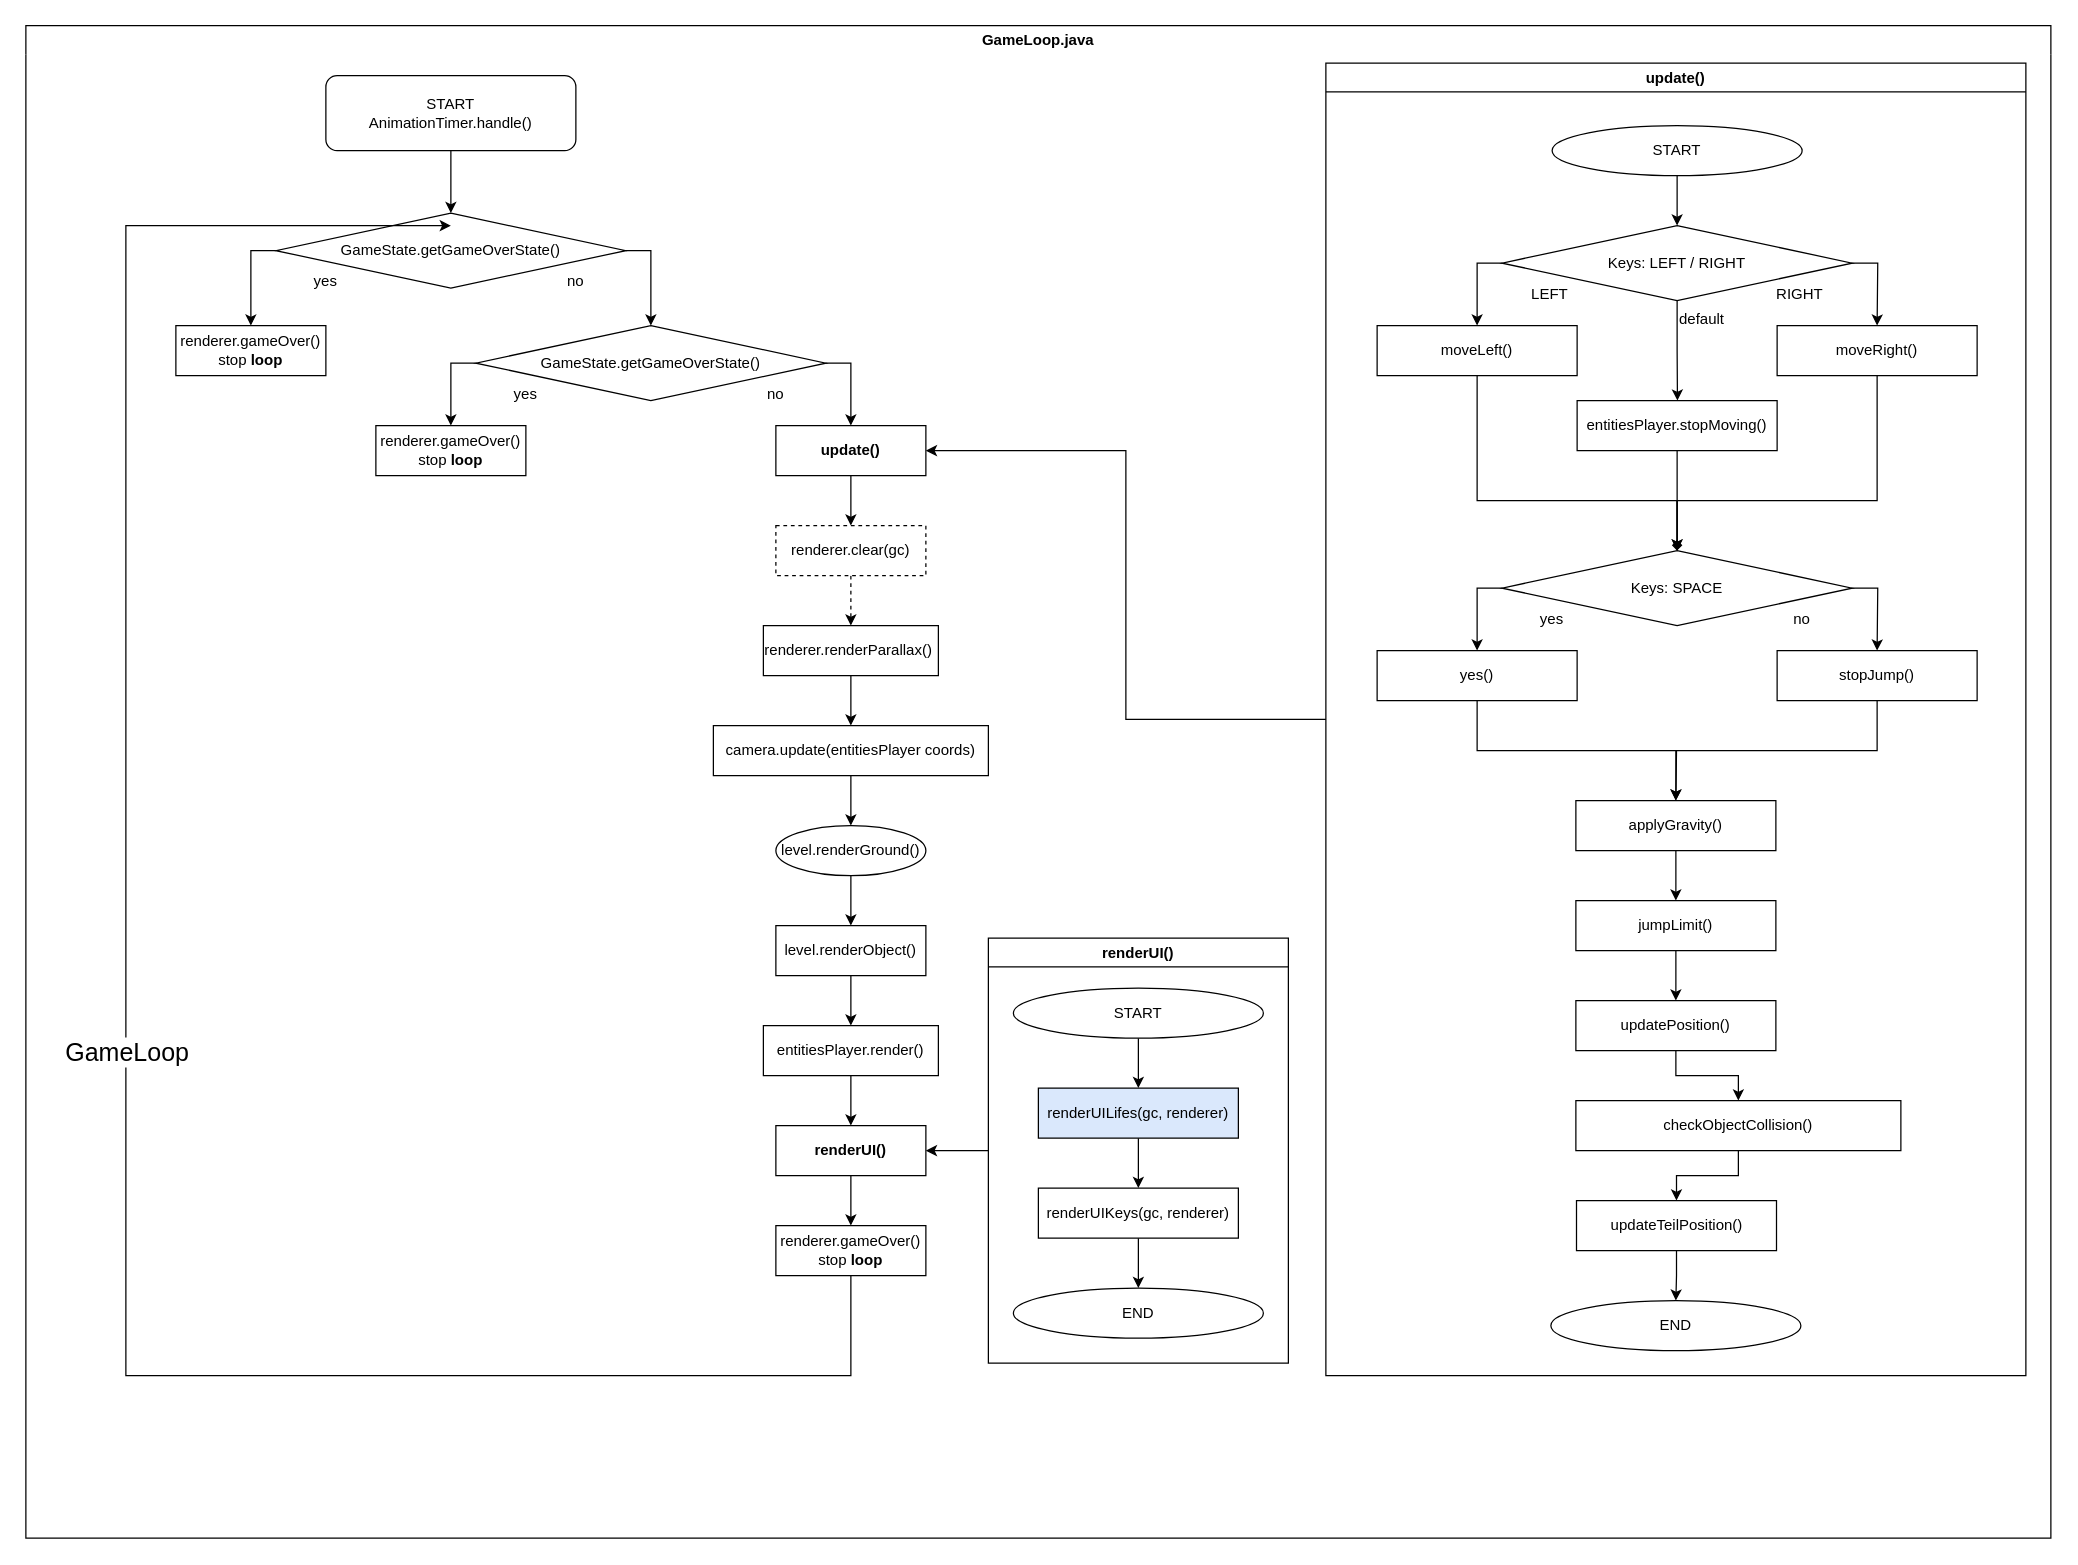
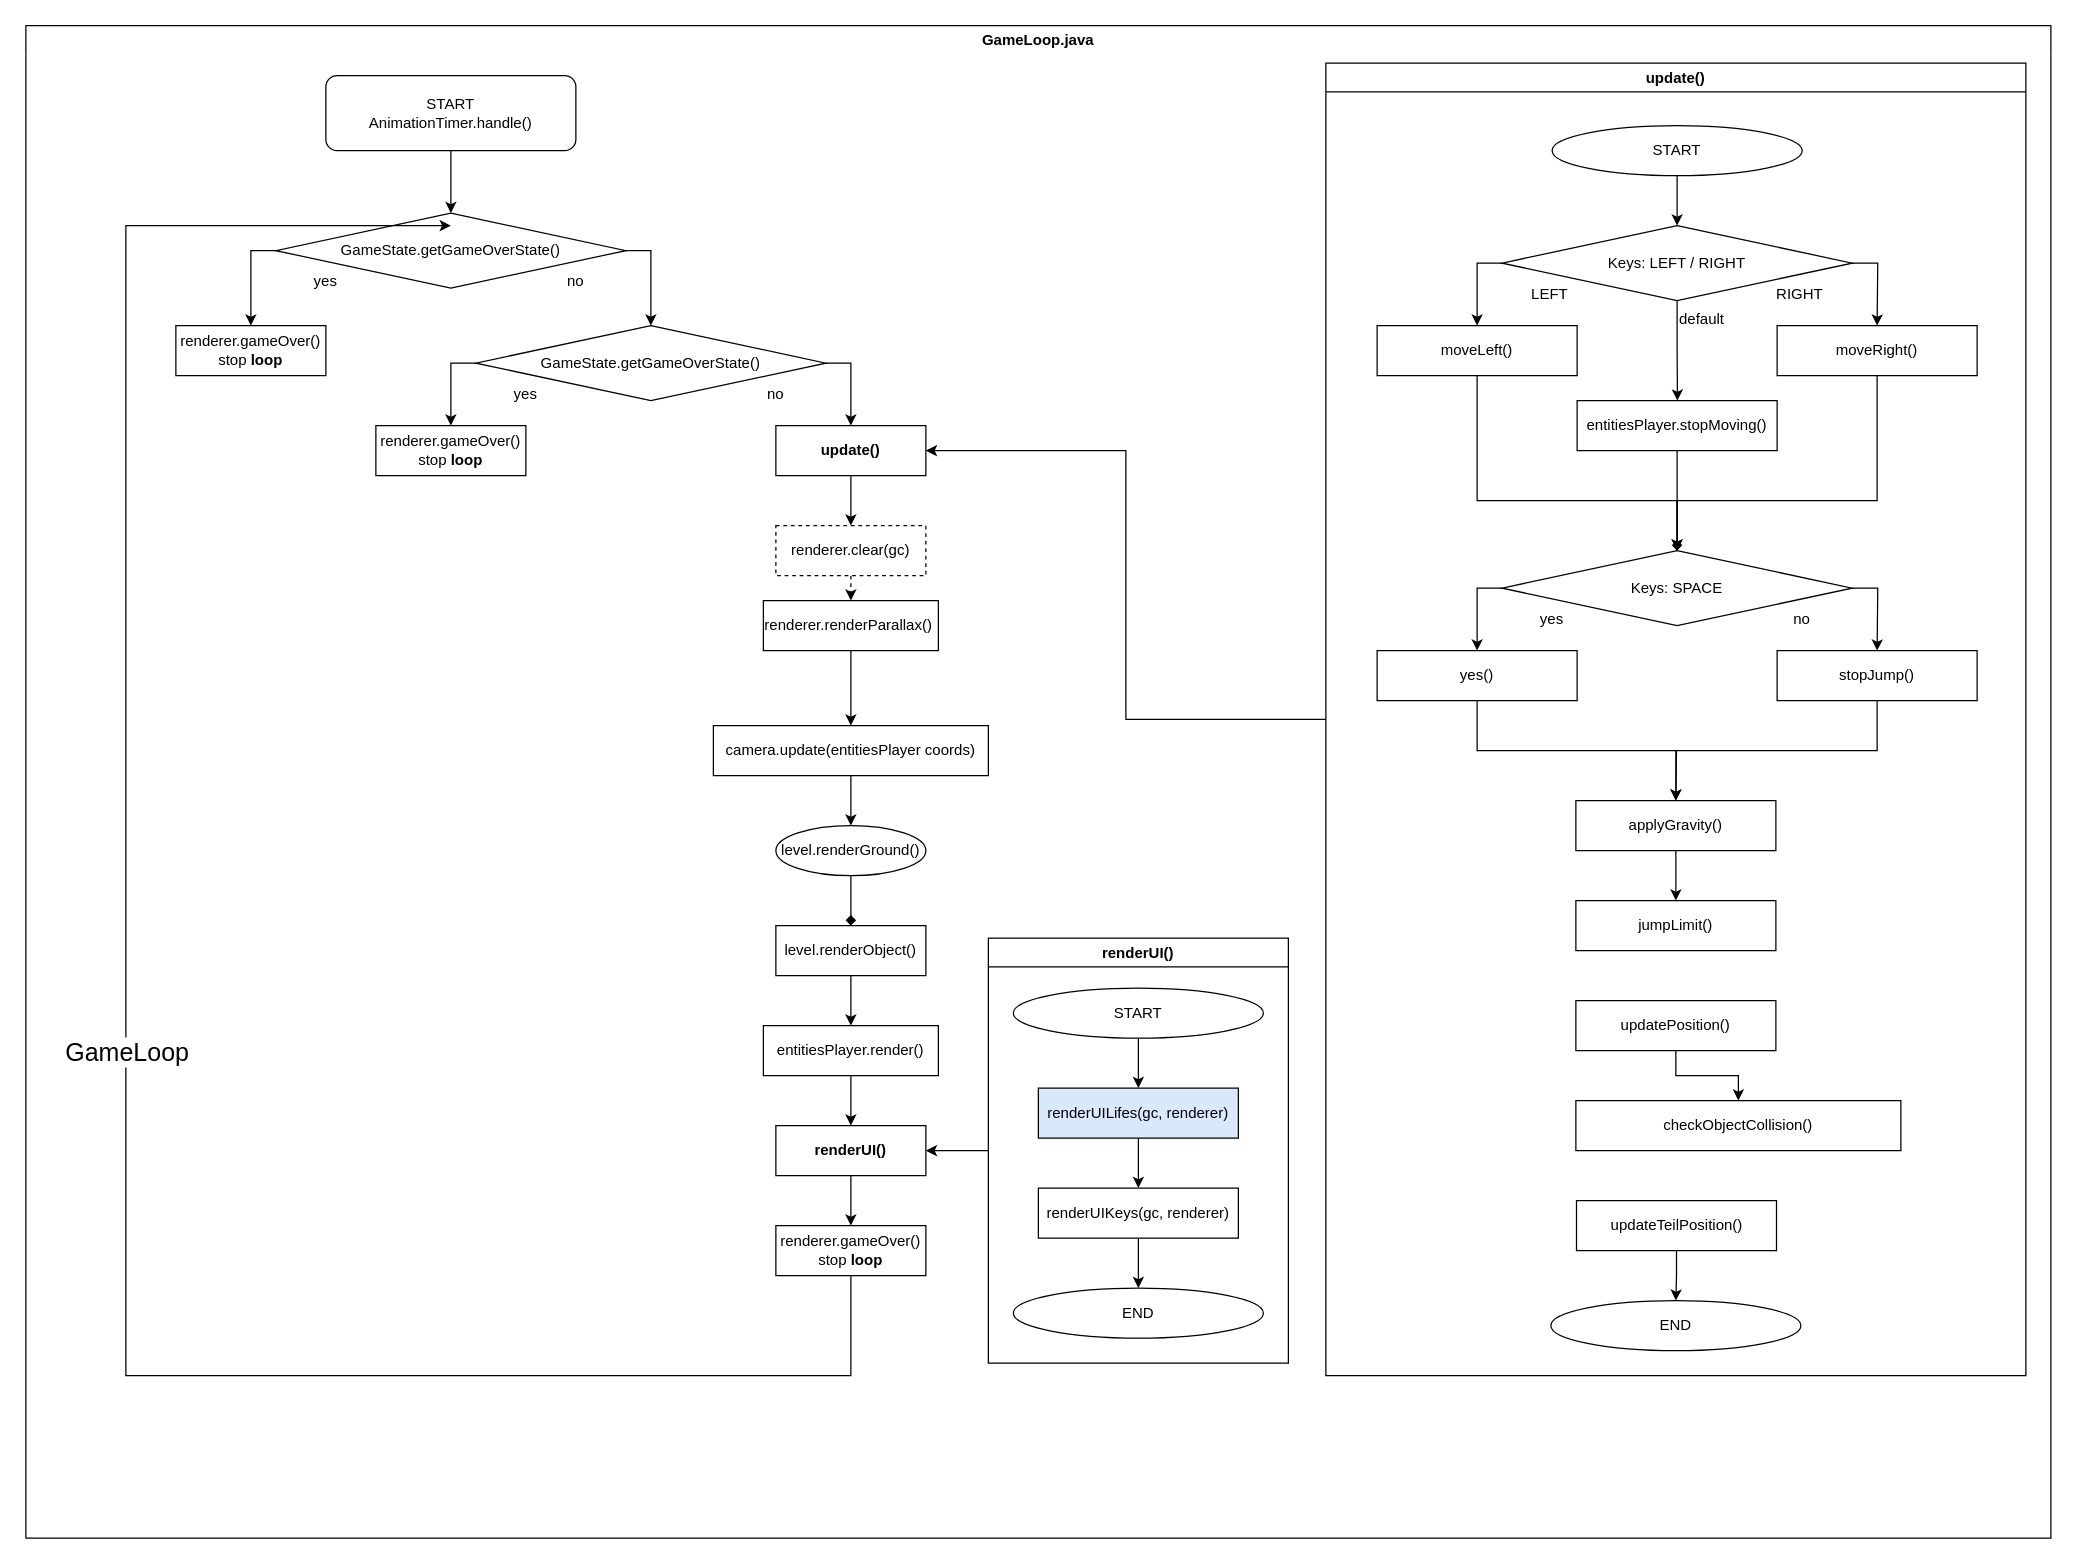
(851, 651) -> (851, 626)
(851, 916) -> (851, 915)
(1676, 972) -> none
(1712, 1176) -> none
